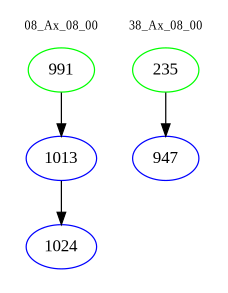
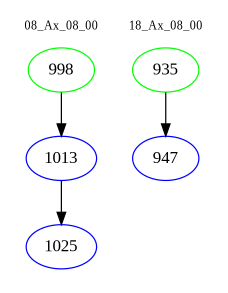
(166, 26) -> (166, 26)
(61, 70) -> (61, 70)
(166, 70) -> (166, 70)
(61, 247) -> (61, 247)
